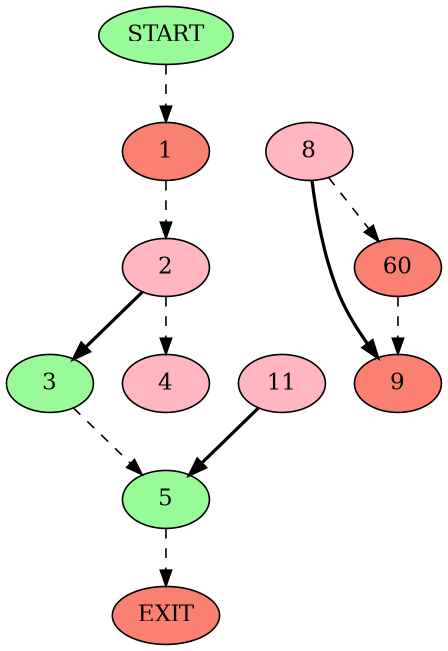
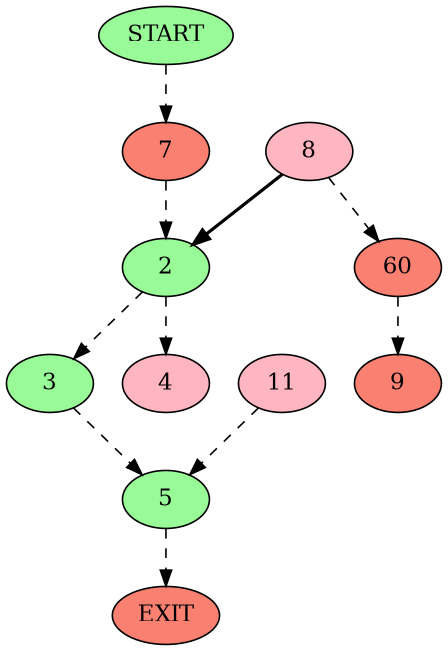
(166, 151) -> (166, 151)
(329, 266) -> (244, 204)
(166, 267) -> (166, 267)
(114, 320) -> (114, 320)
(230, 436) -> (230, 436)
